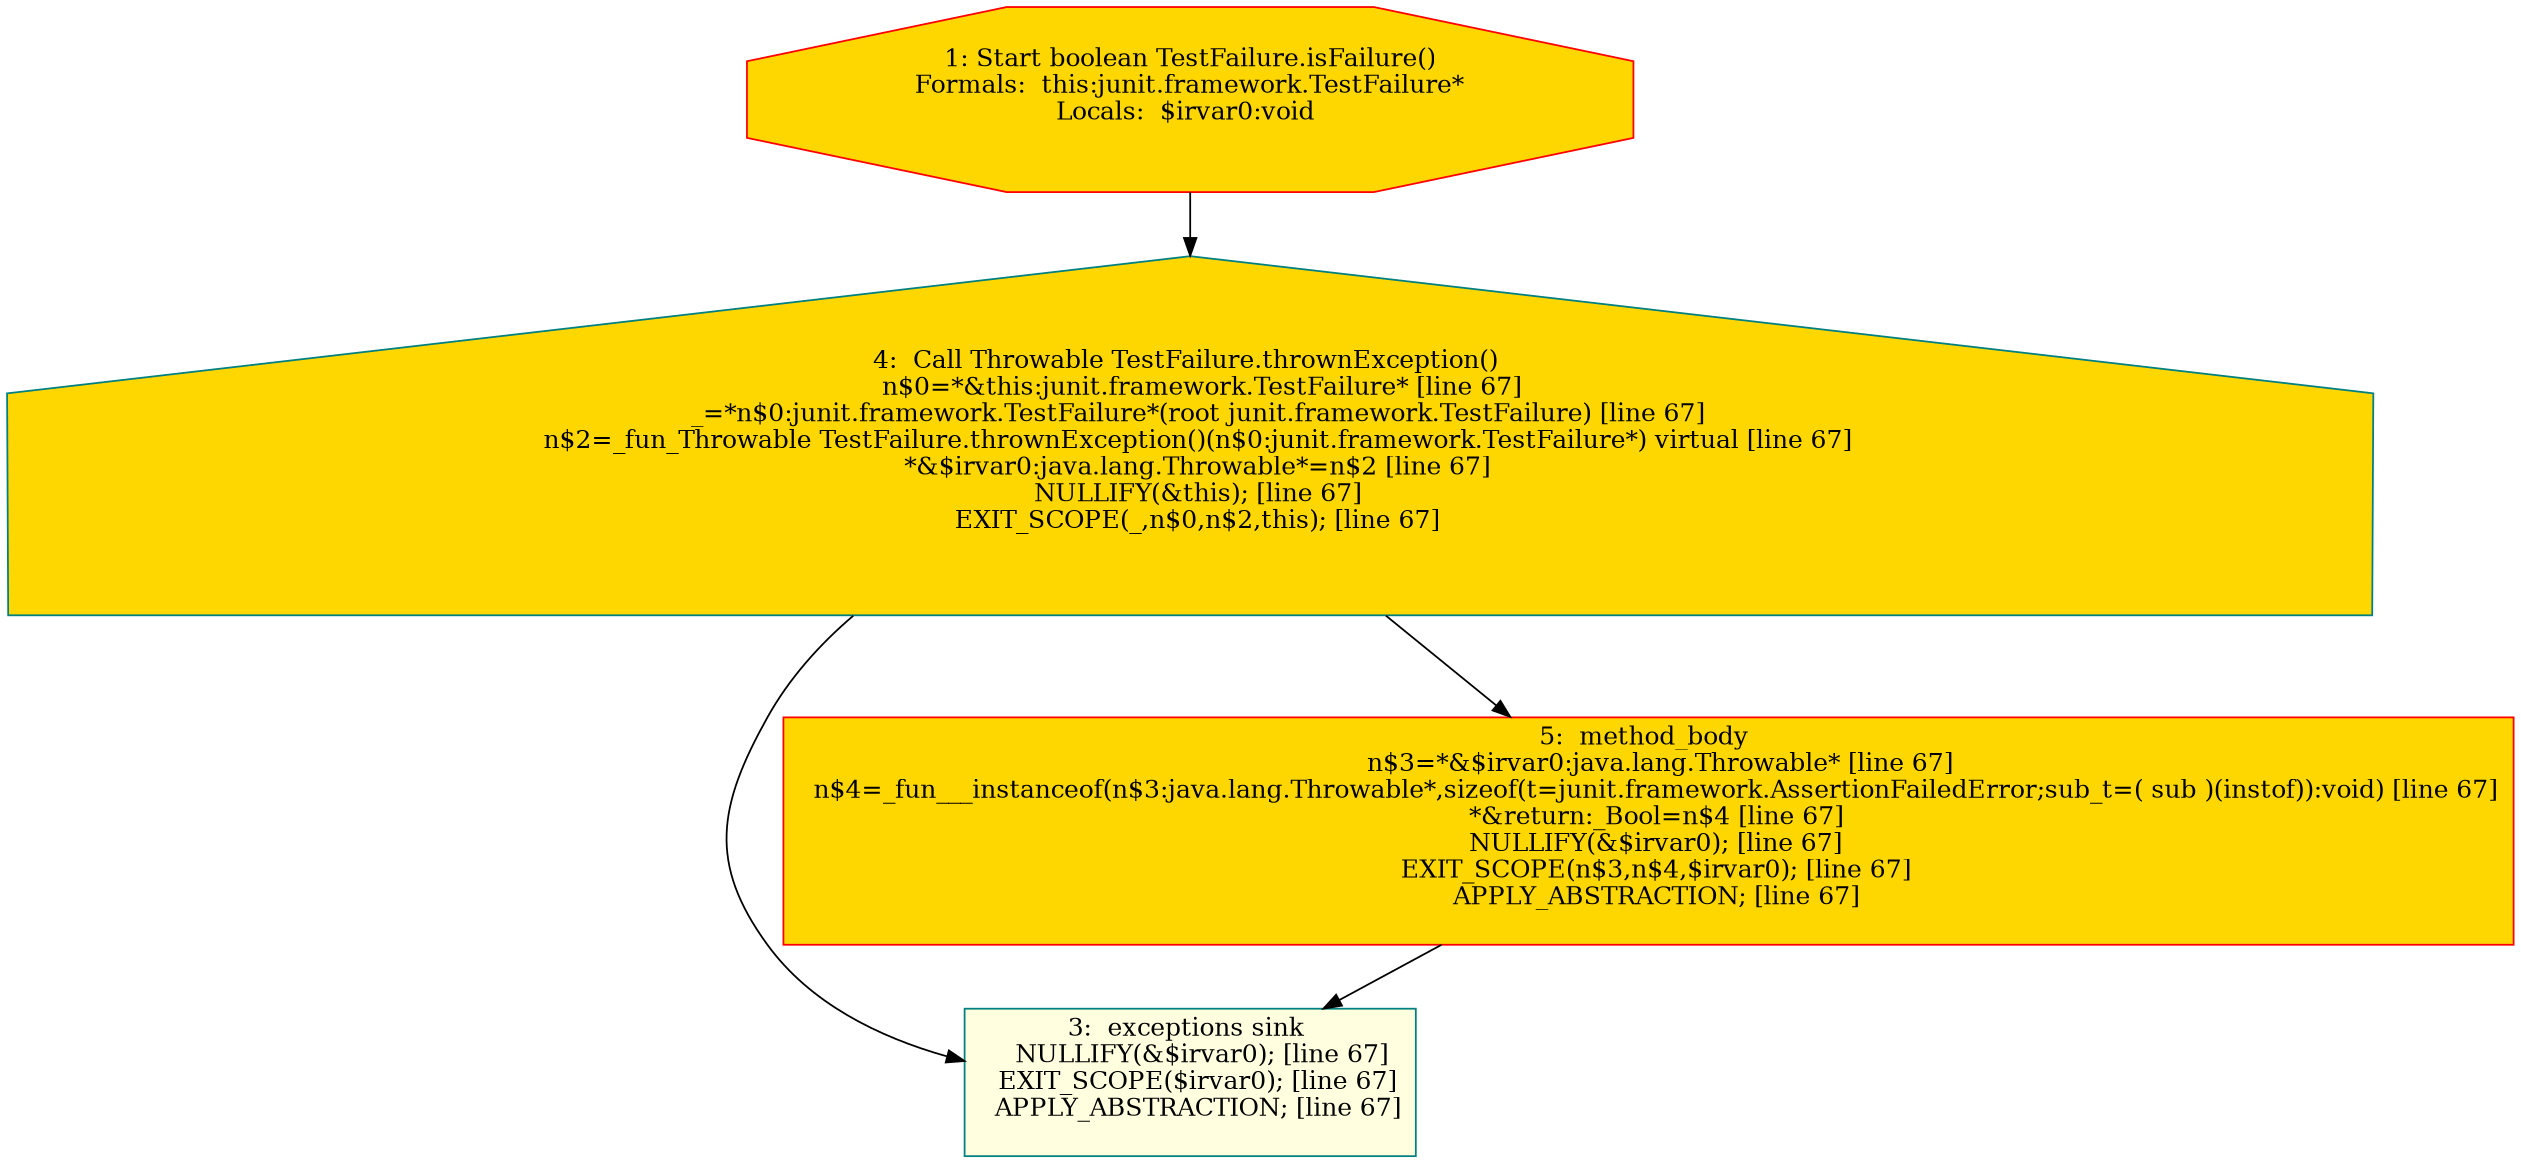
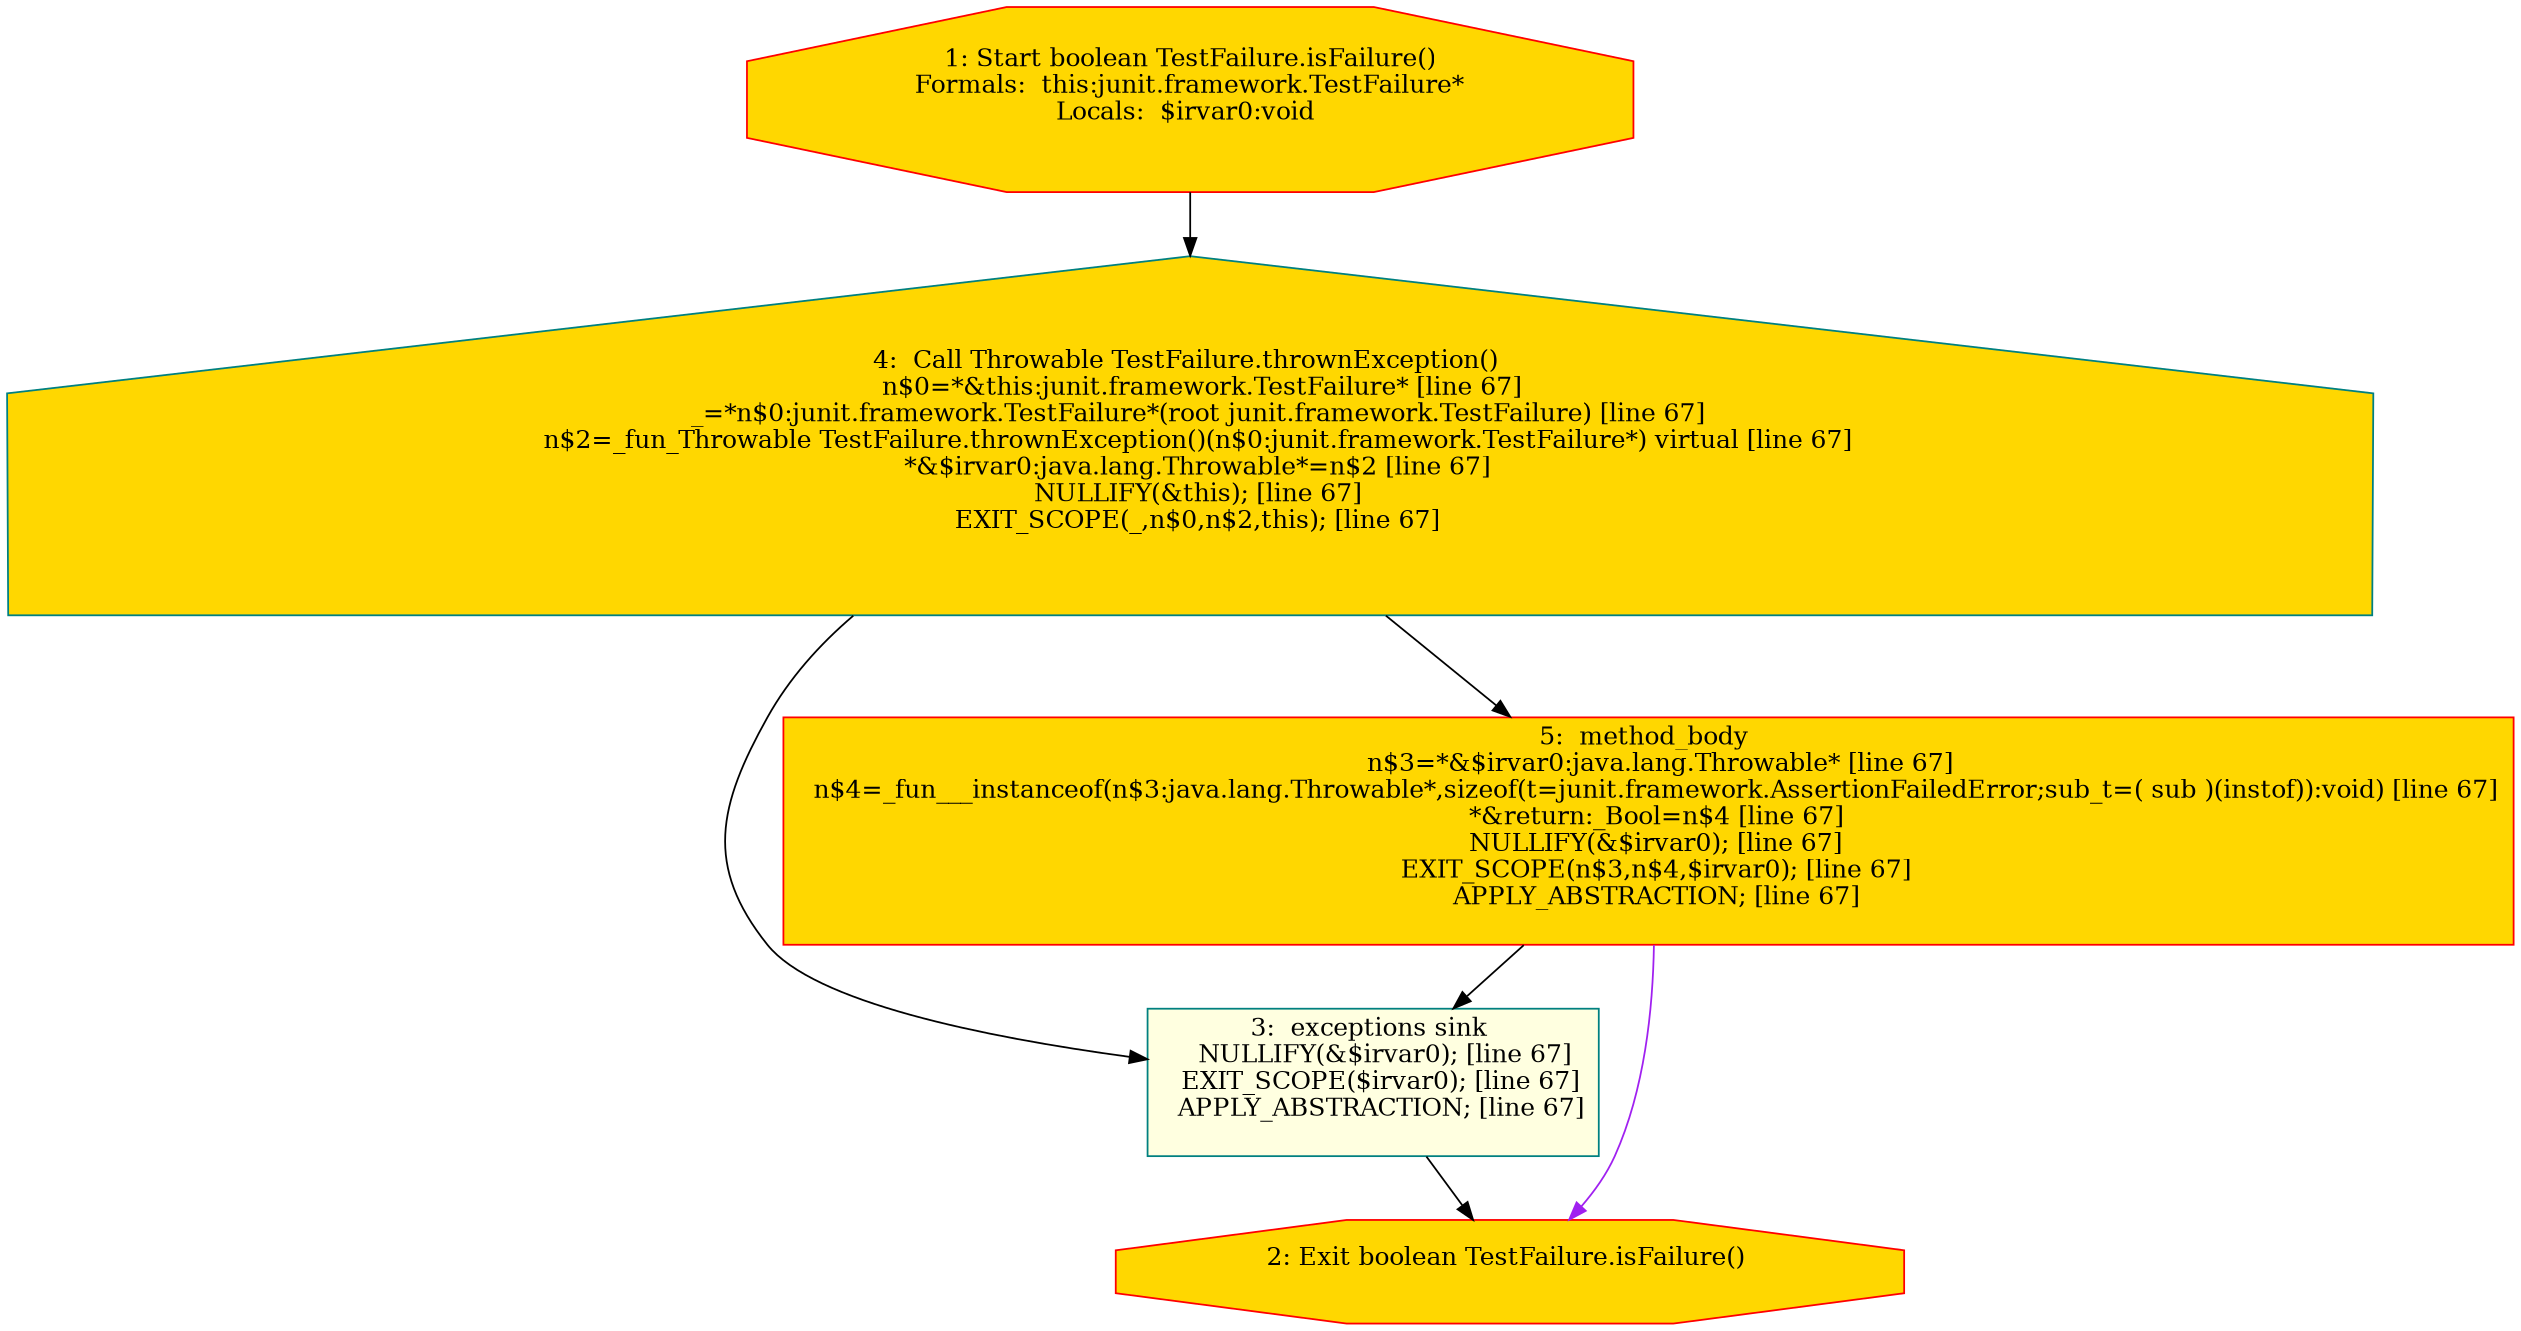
none -> (1510, 1272)
